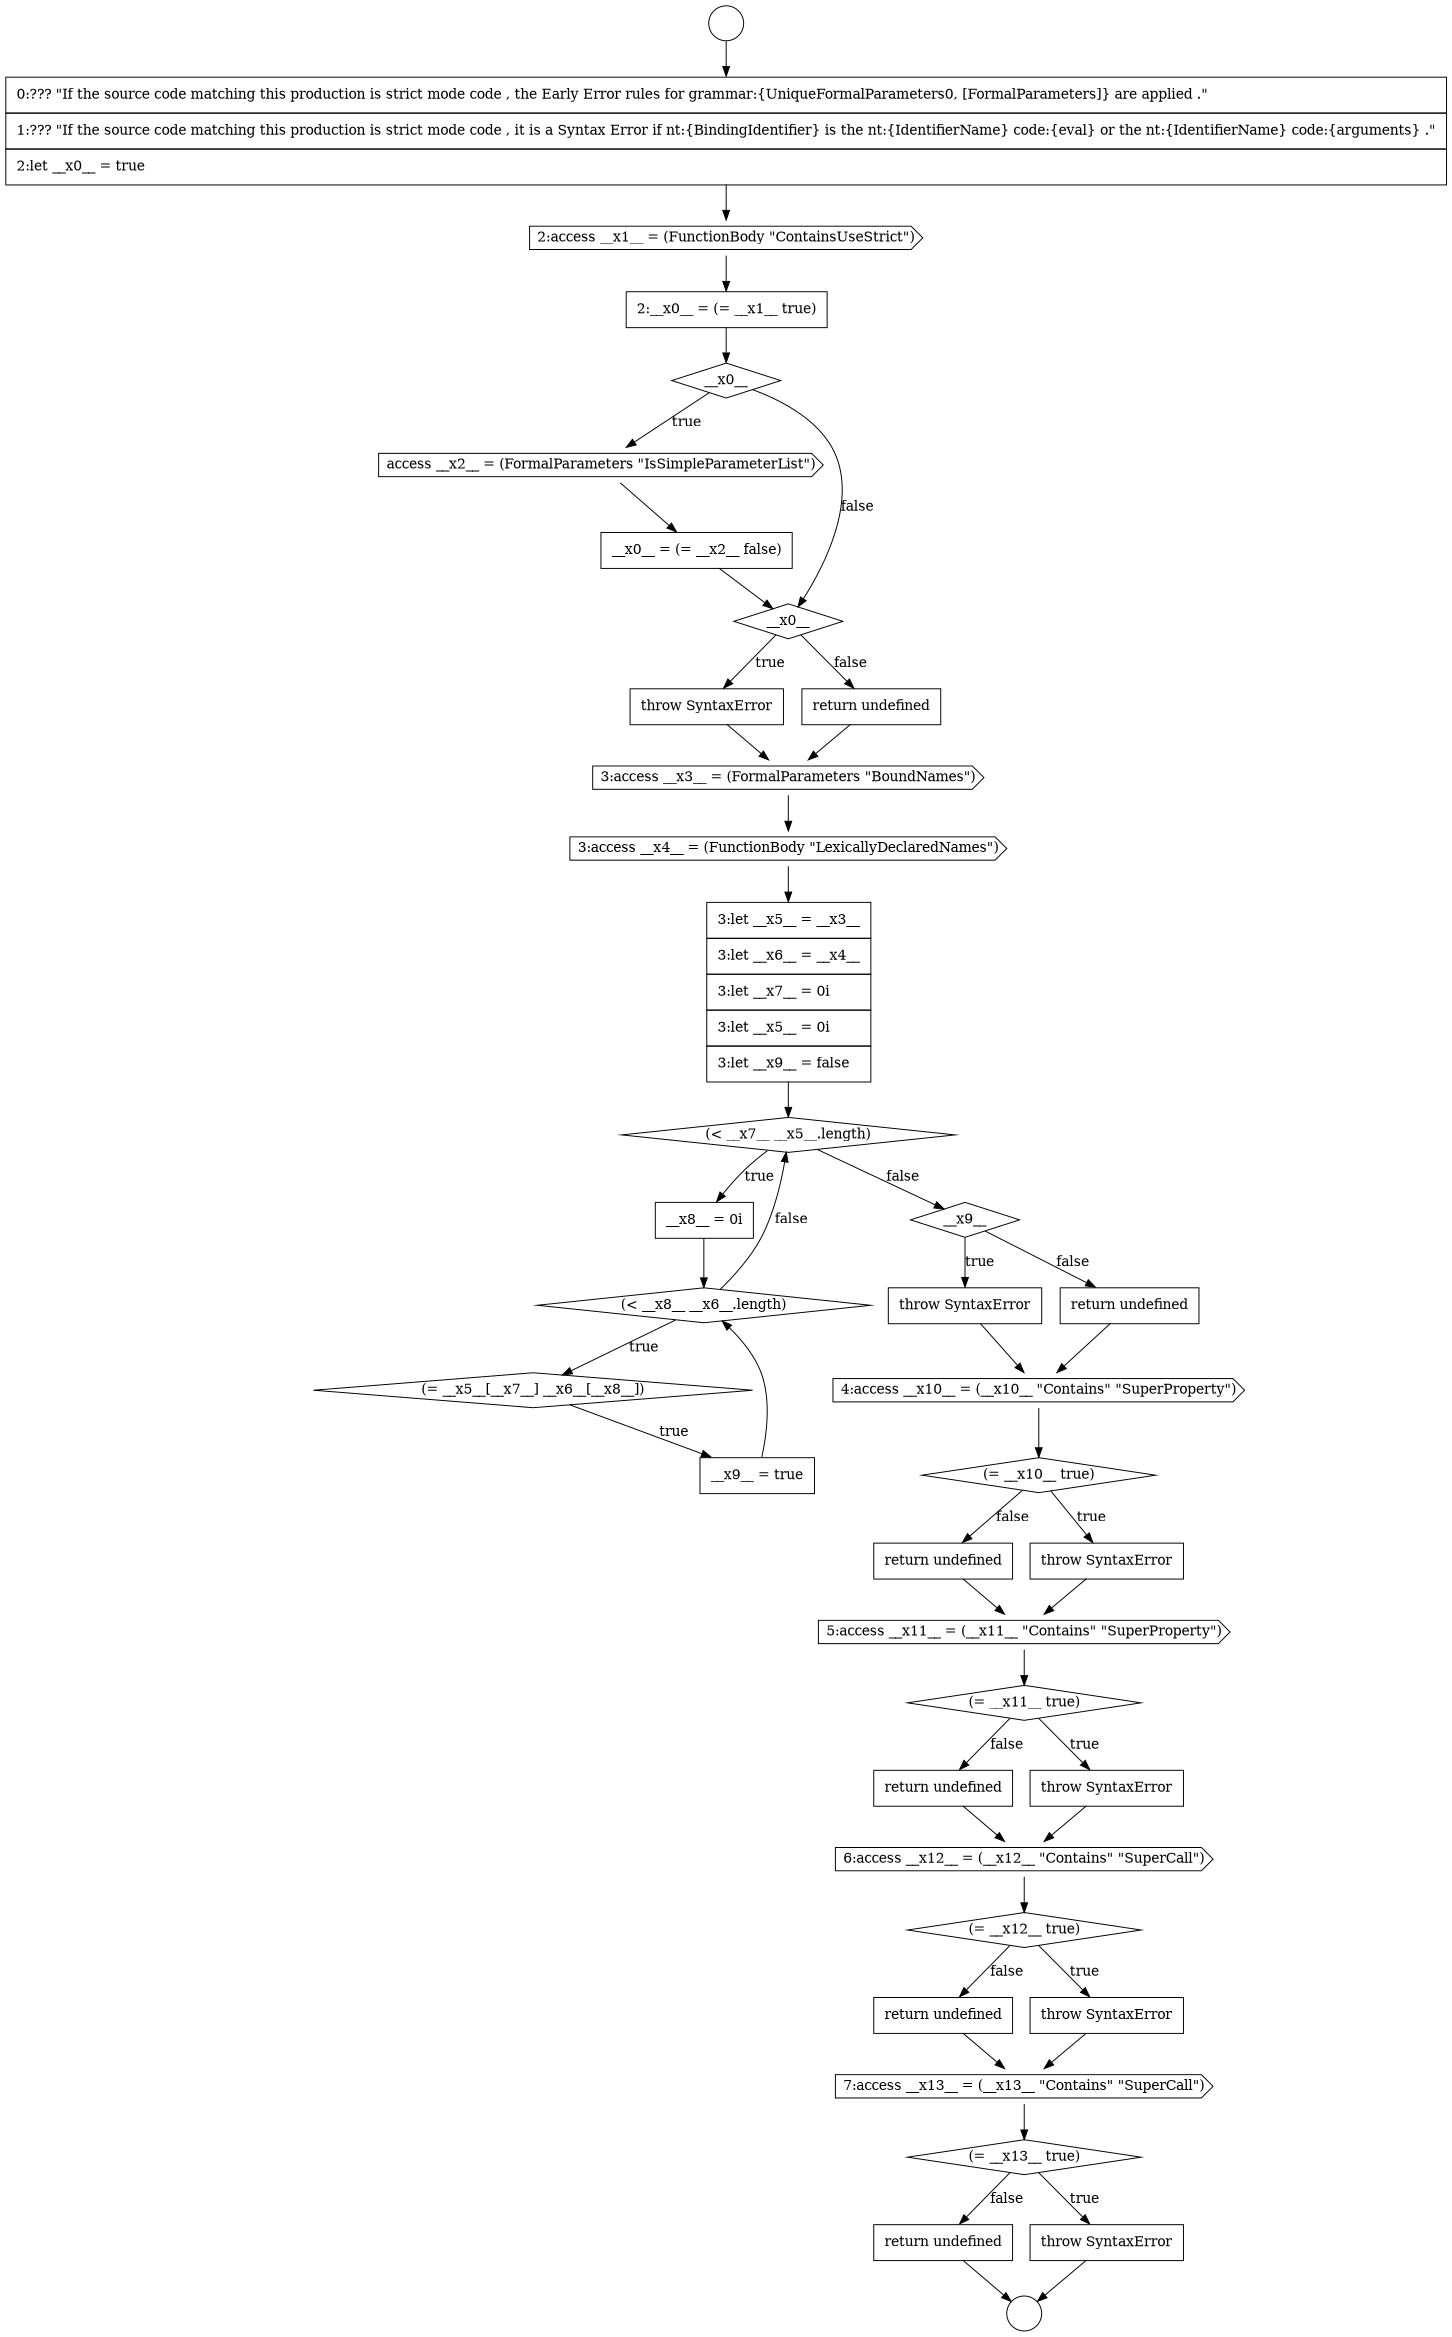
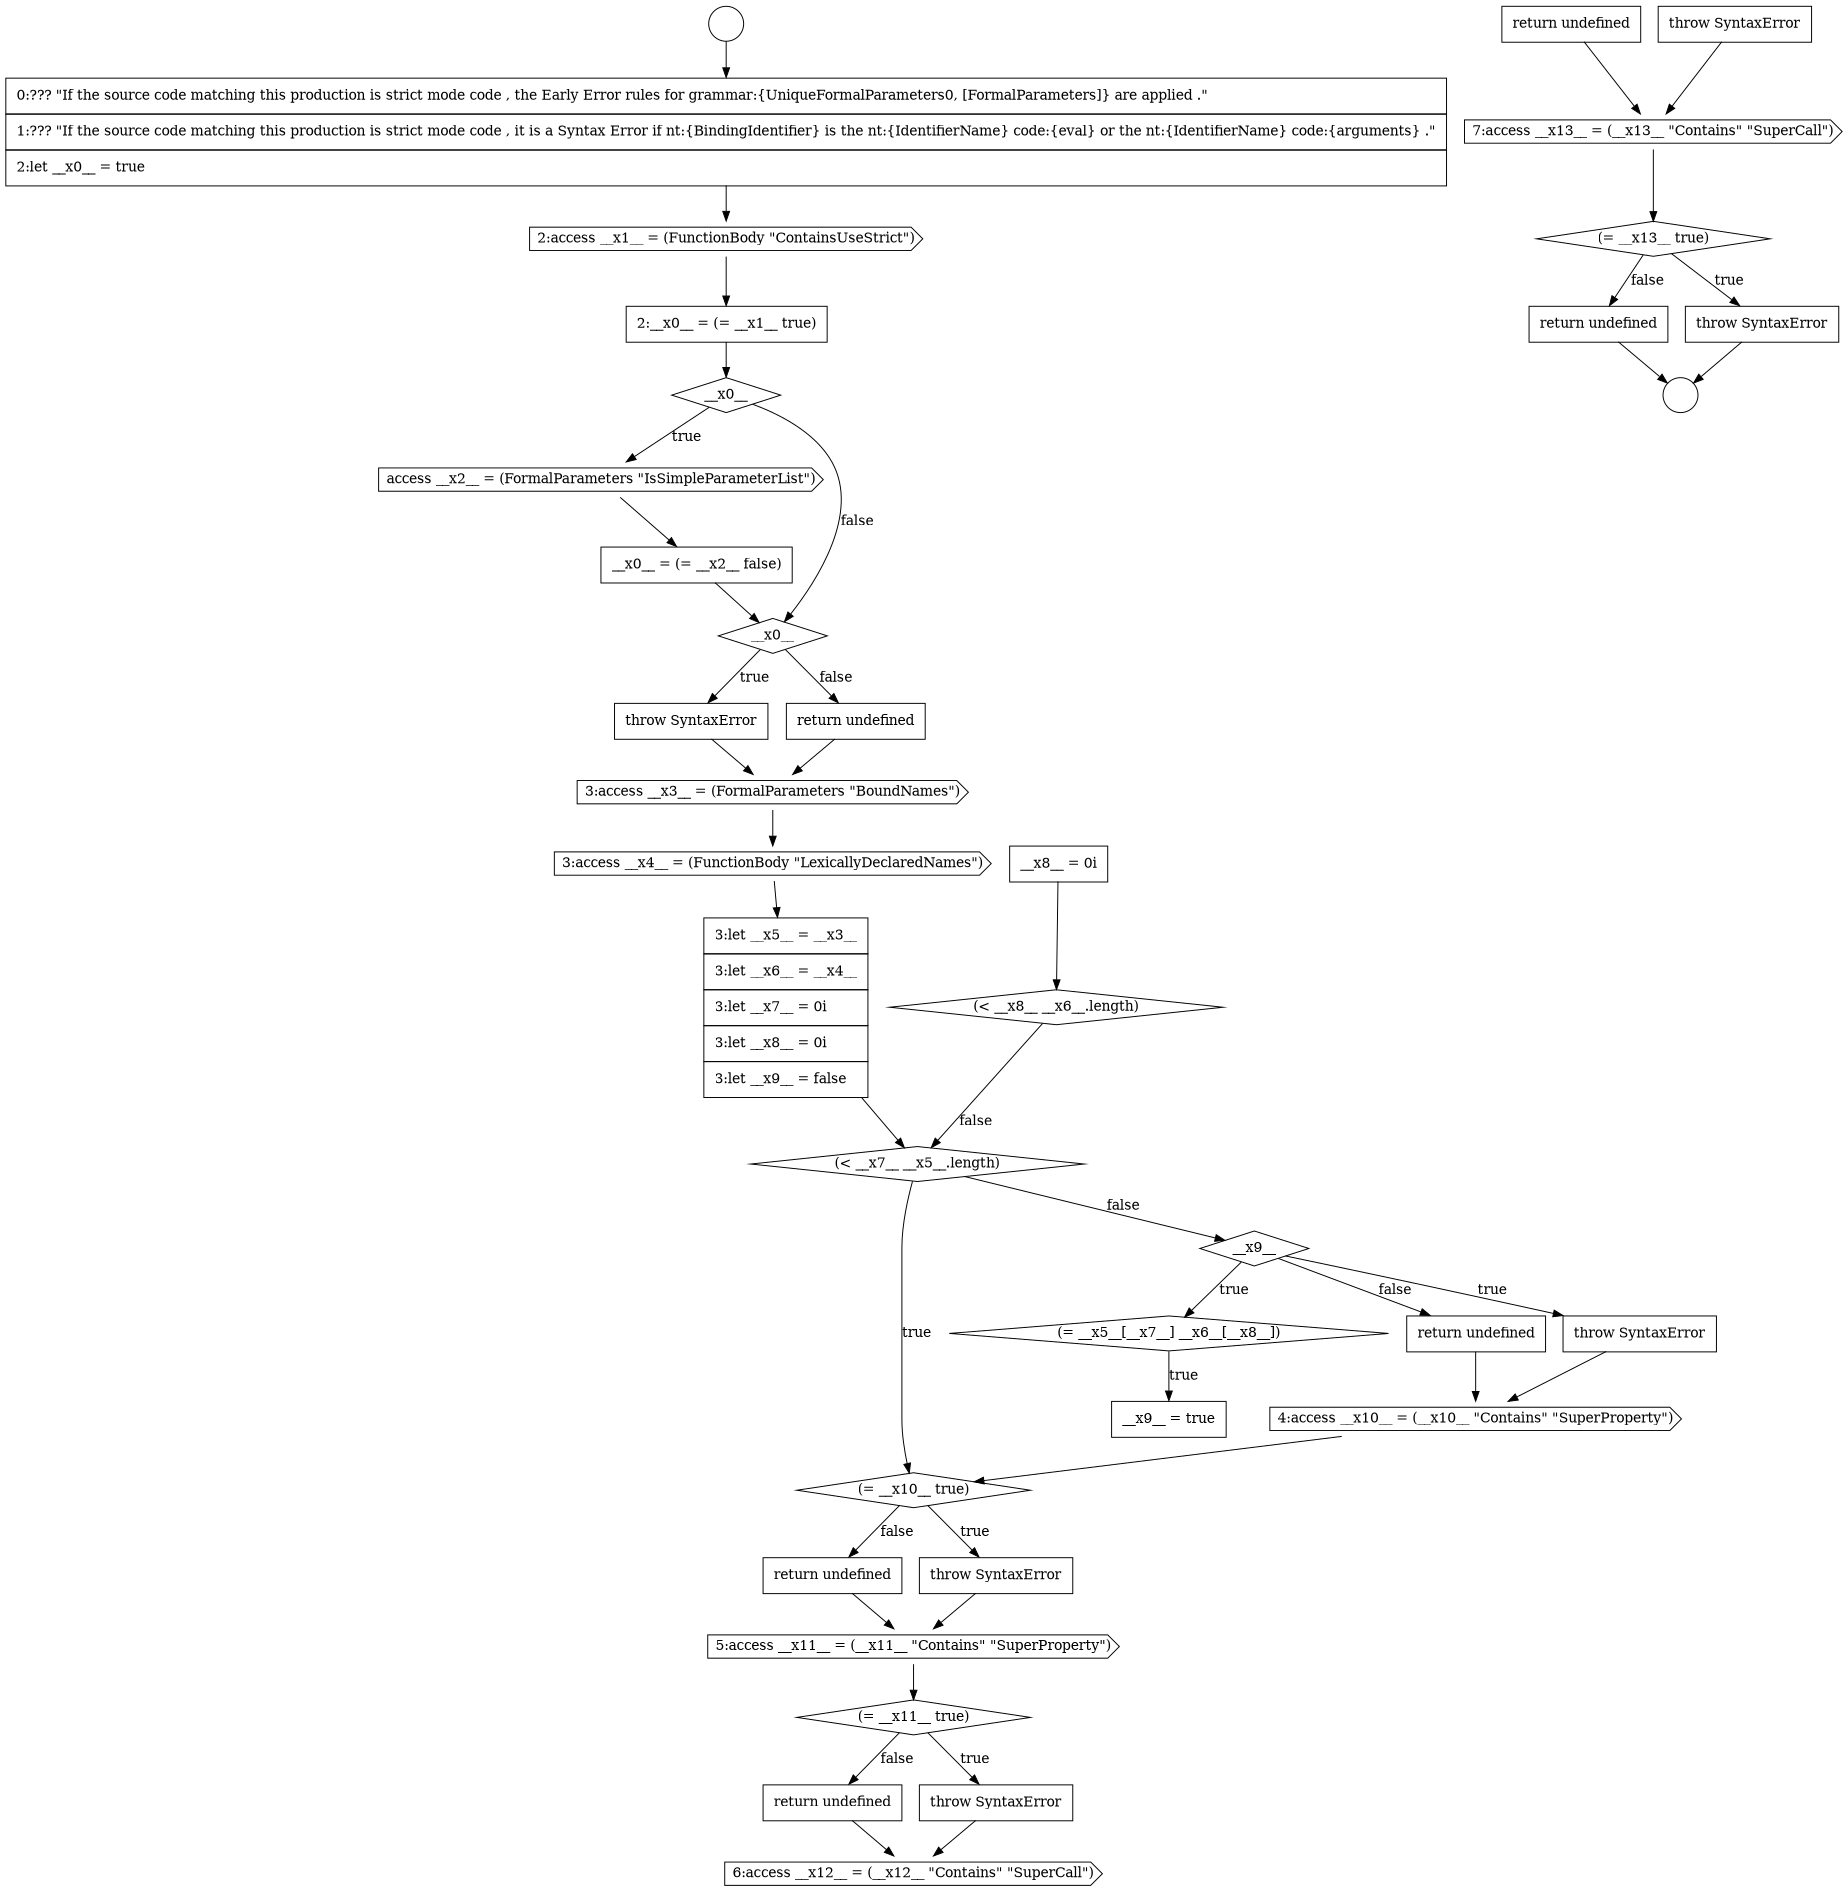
(774, 1028) -> (771, 1043)
(744, 1171) -> (902, 1322)
(624, 1345) -> (1217, 1286)
(765, 1387) -> none
(1024, 1930) -> none
